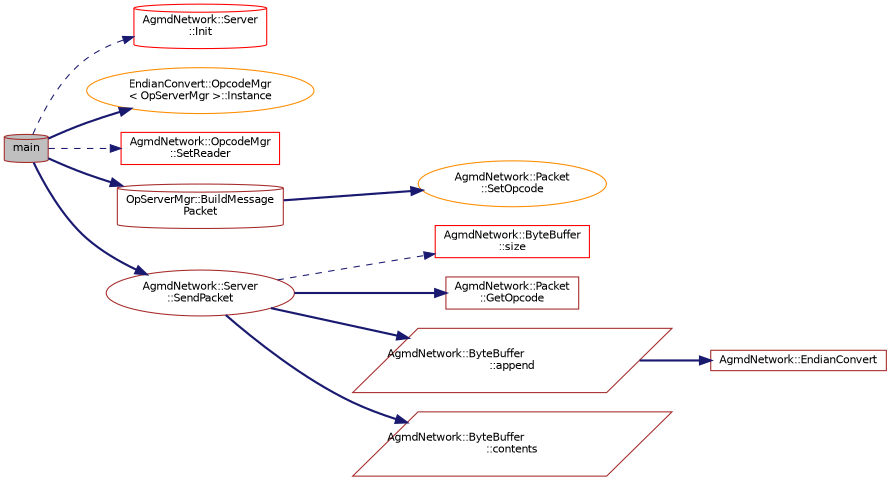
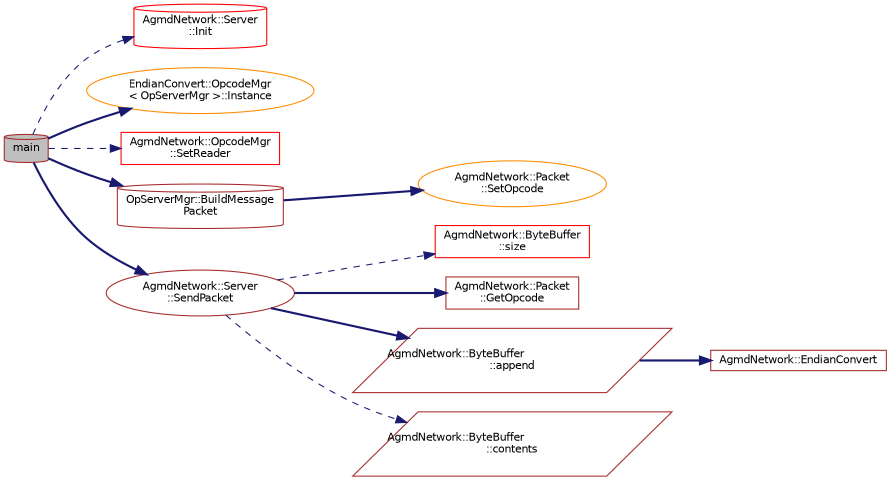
(306, 376) -> (306, 376)
